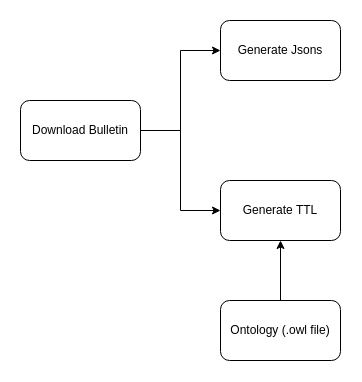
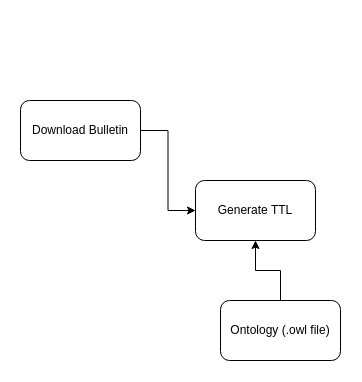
(281, 51) -> none
(181, 74) -> none
(281, 211) -> (256, 211)
